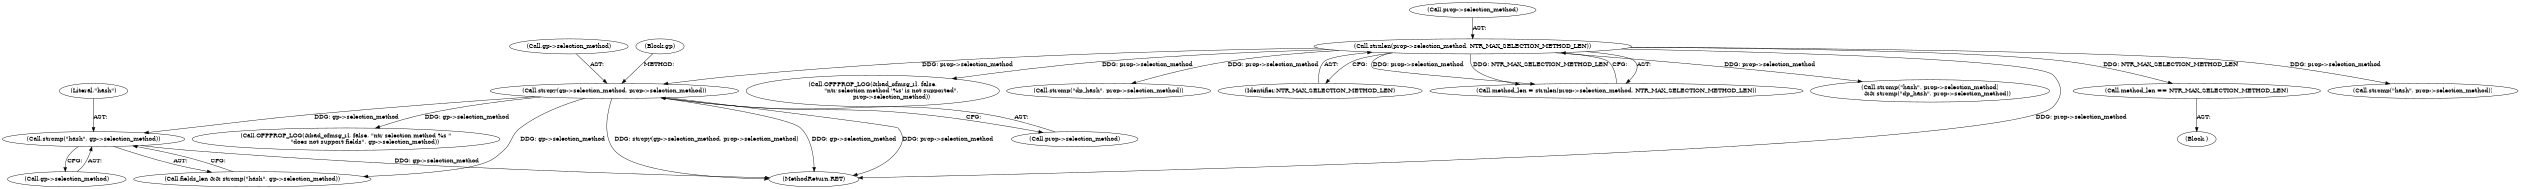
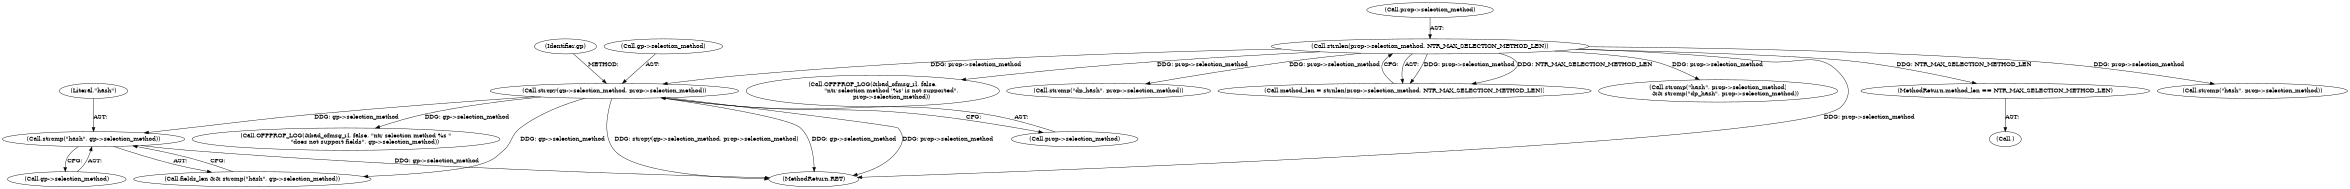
(660, 46) -> (566, 46)
(1320, 91) -> none
(2197, 91) -> (2005, 91)
(2197, 139) -> (2005, 139)
